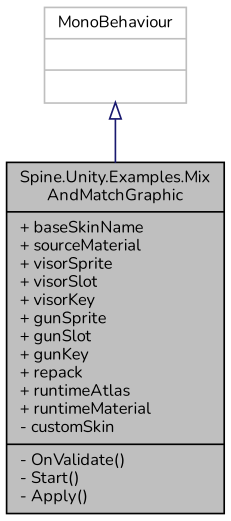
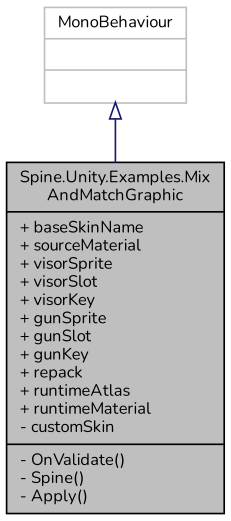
(50, 478) -> (53, 478)
